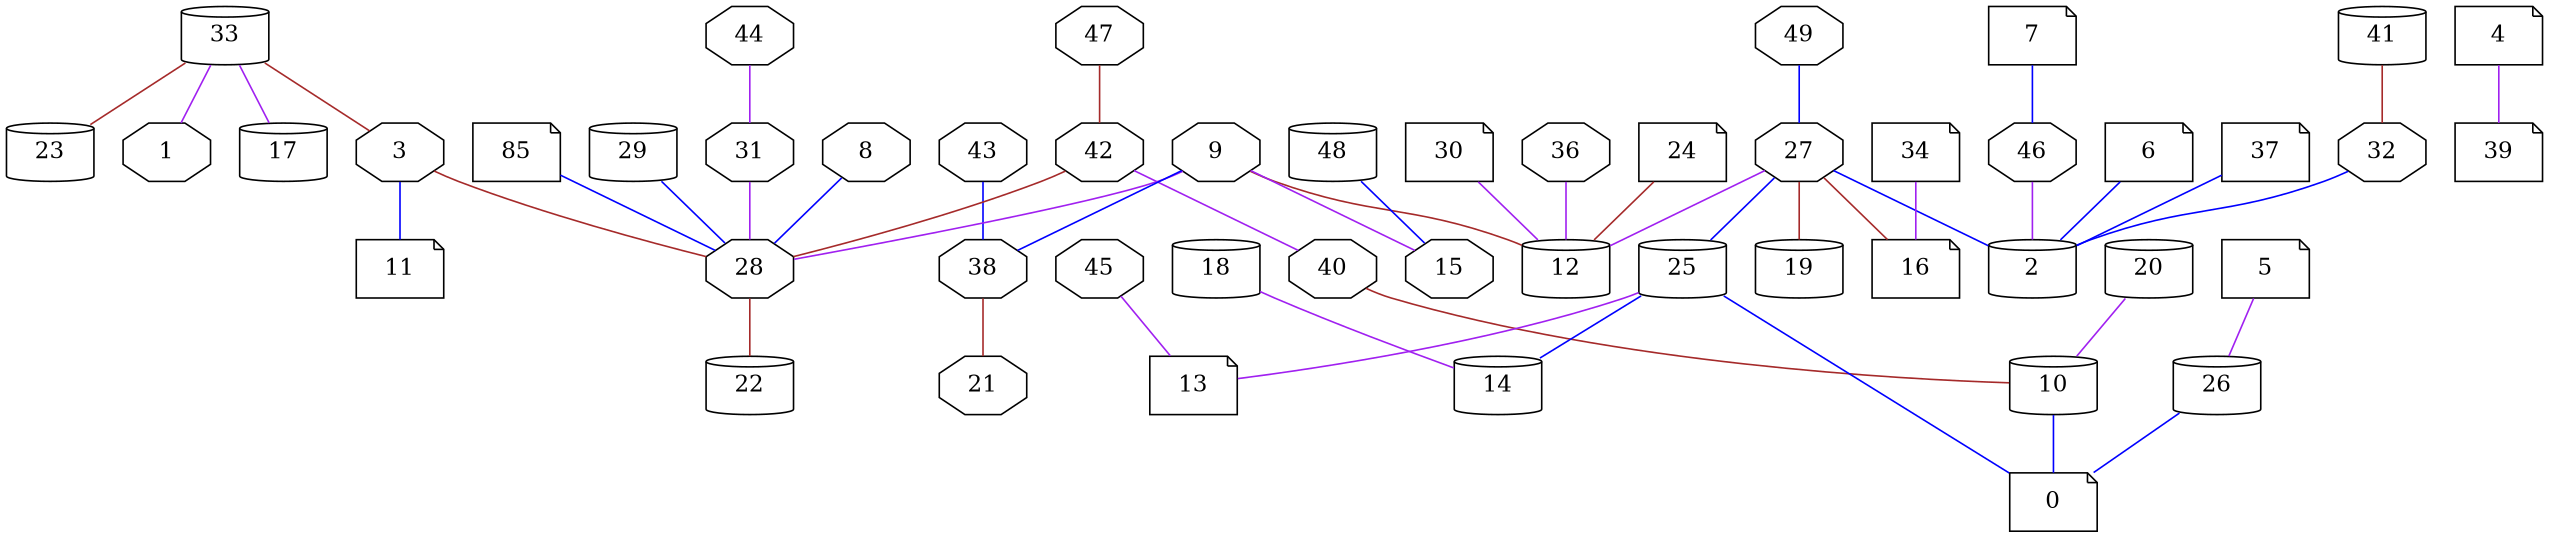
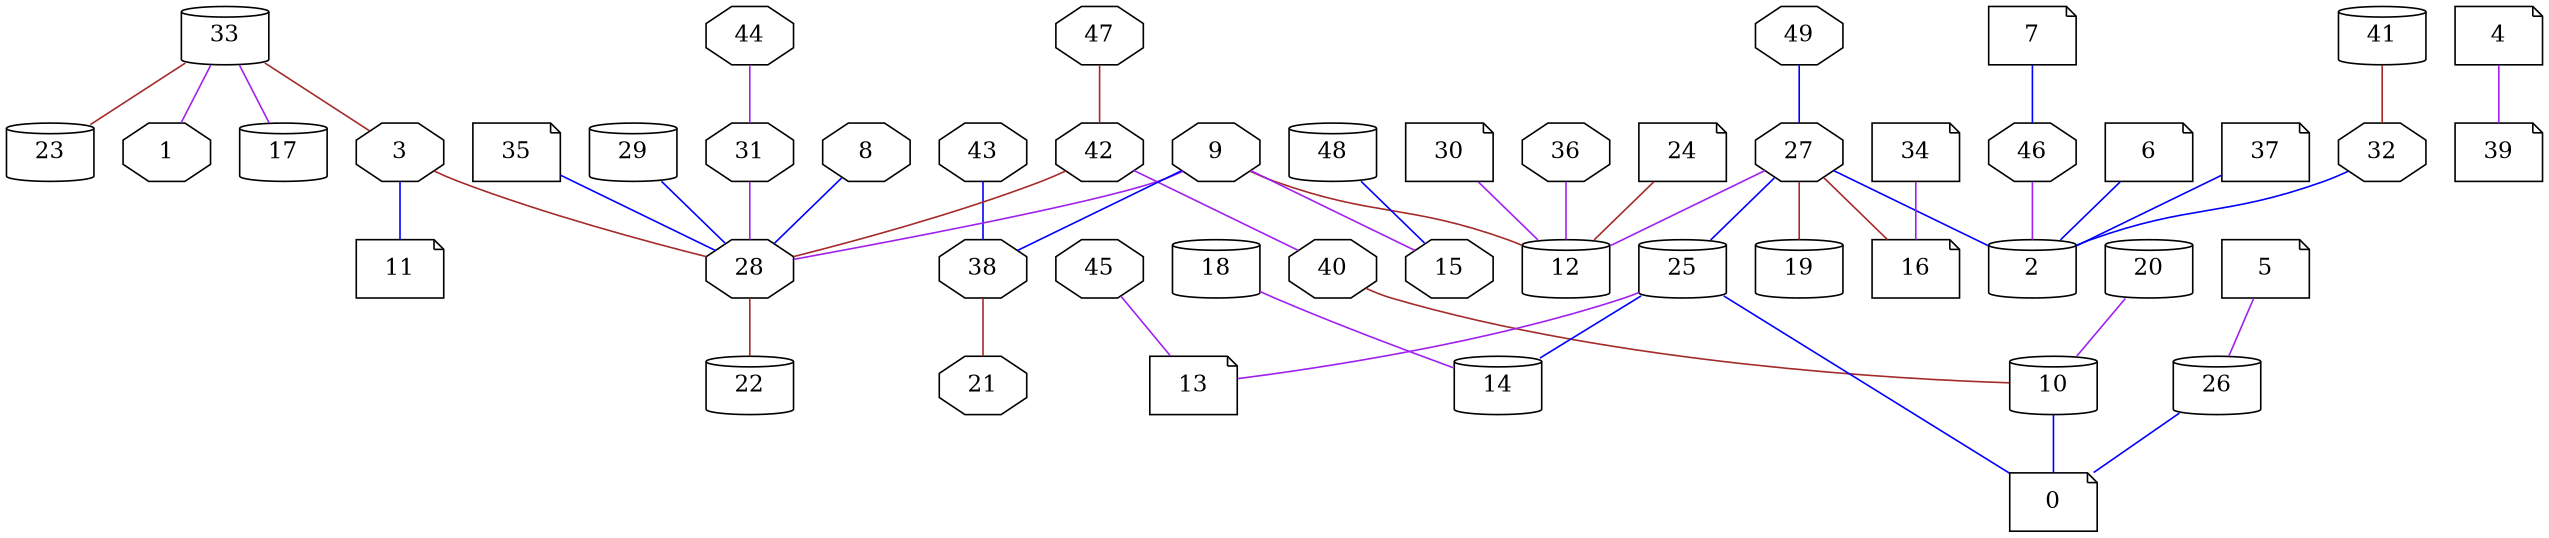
(517, 152) -> (517, 152)
